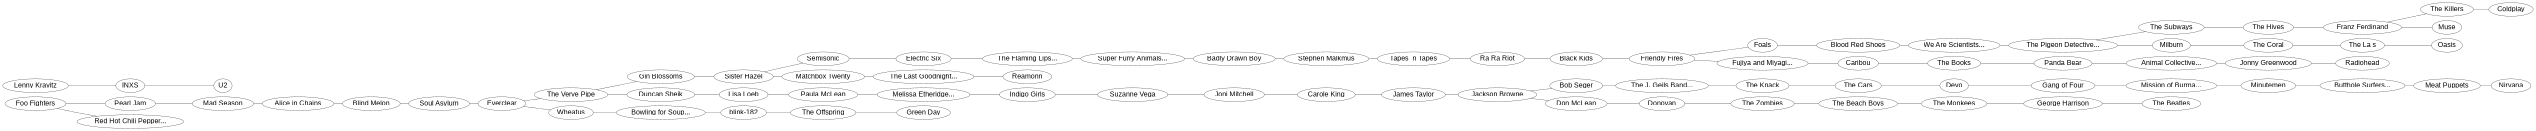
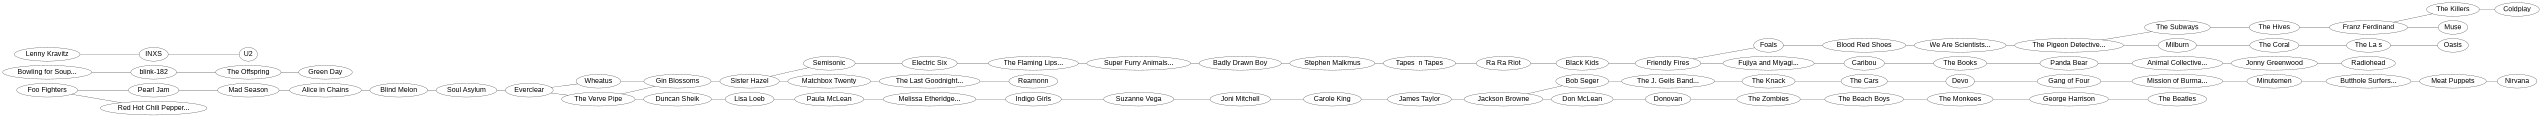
(605, 113) -> (632, 81)
